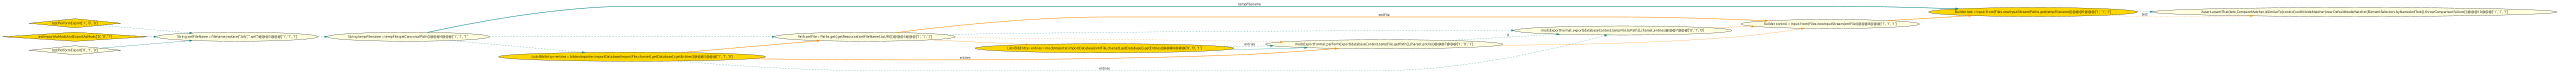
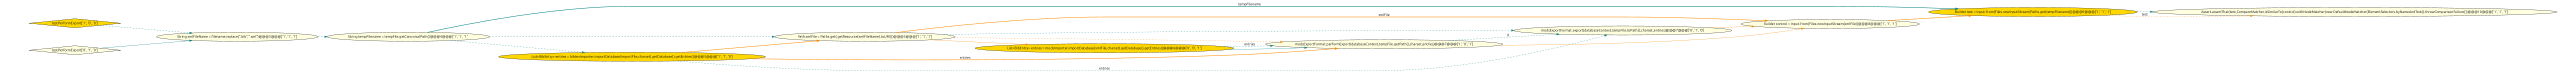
(75, 37) -> none
